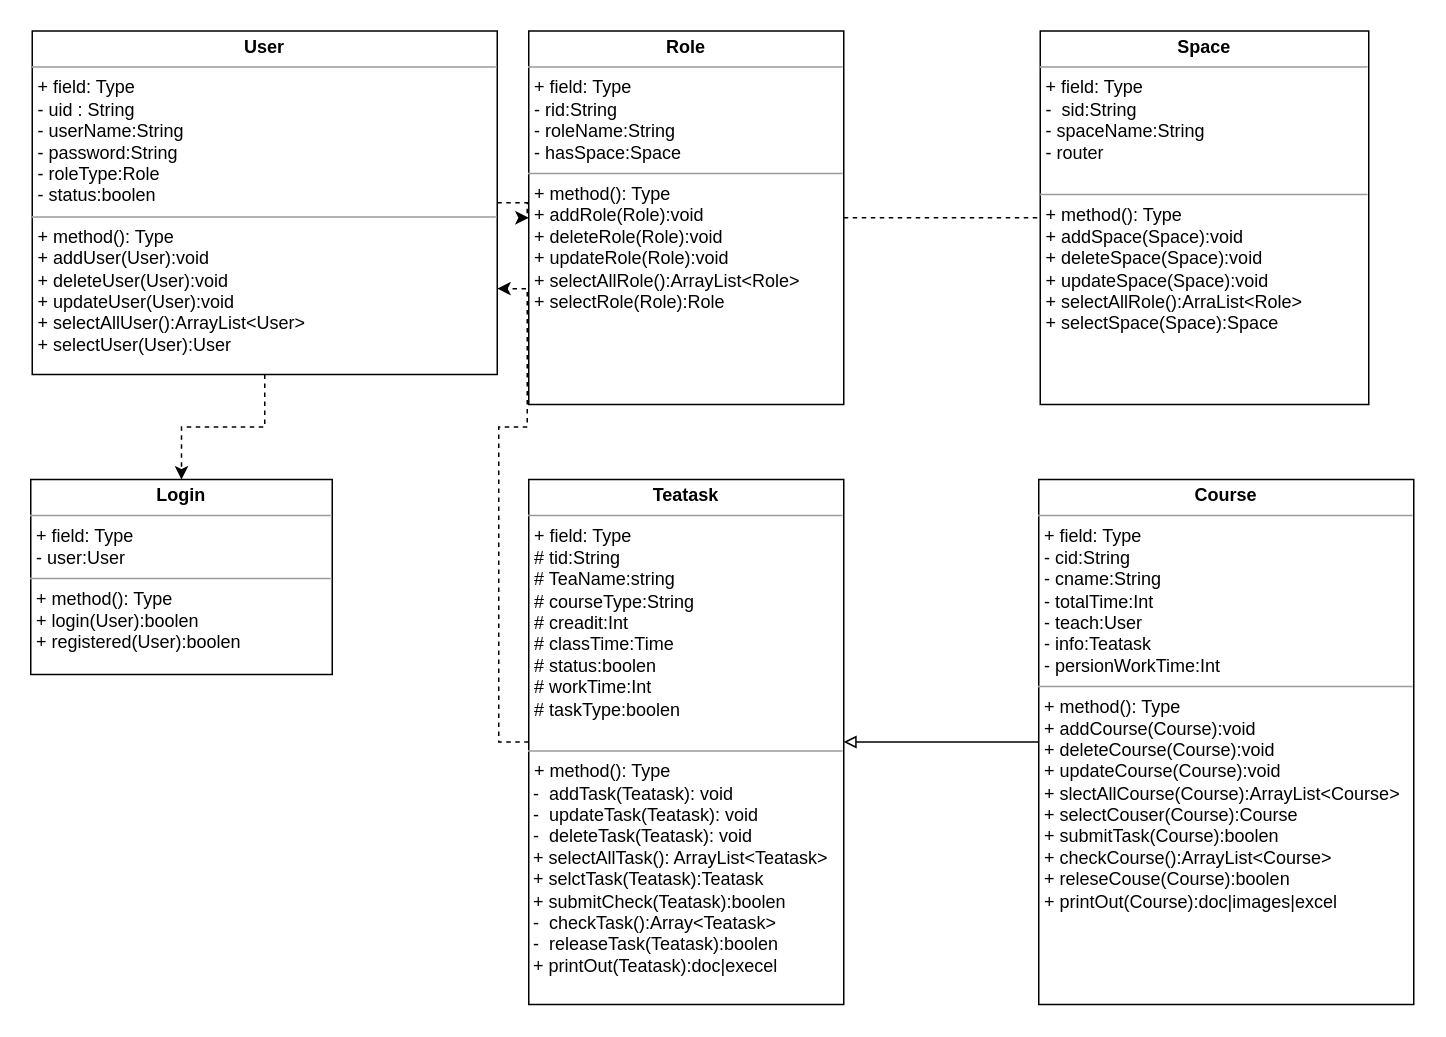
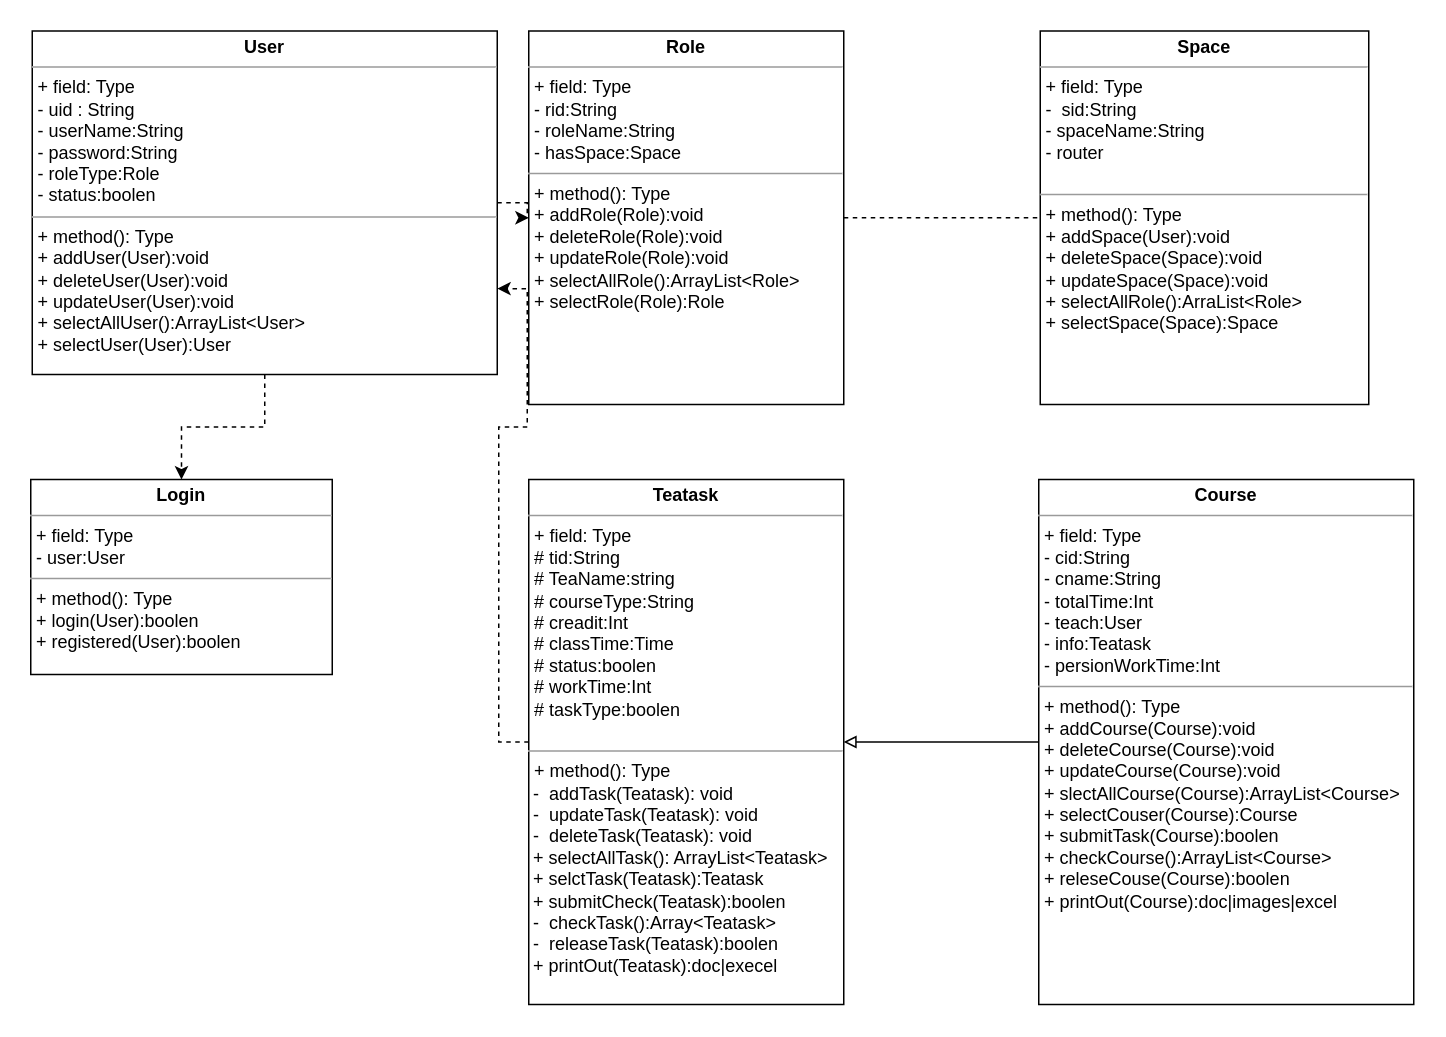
(1183, 150) -> (1183, 150)
